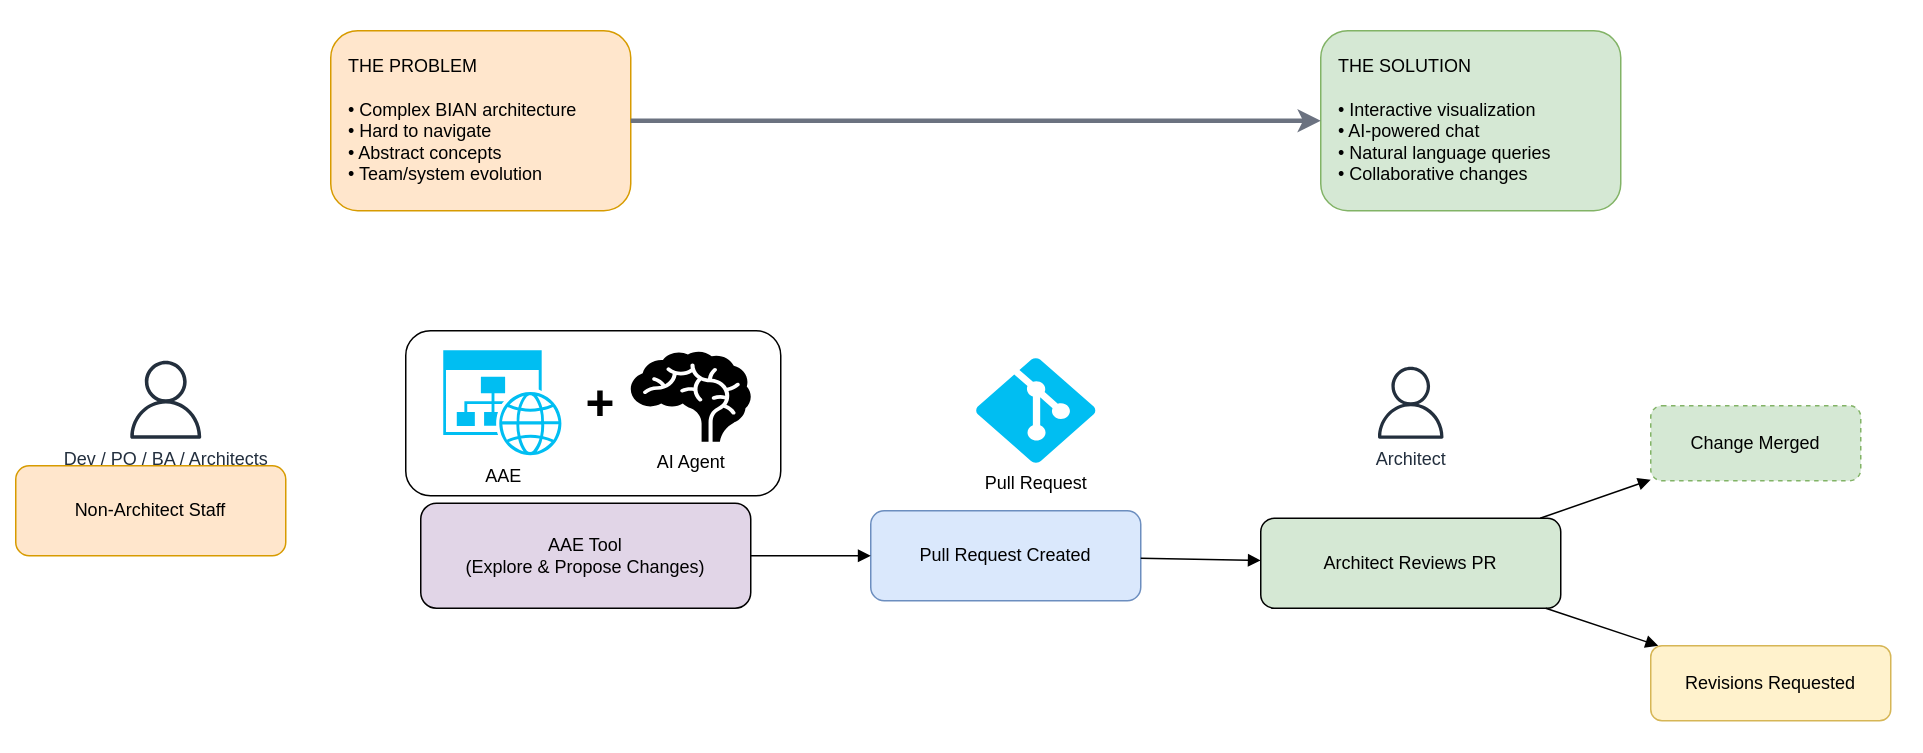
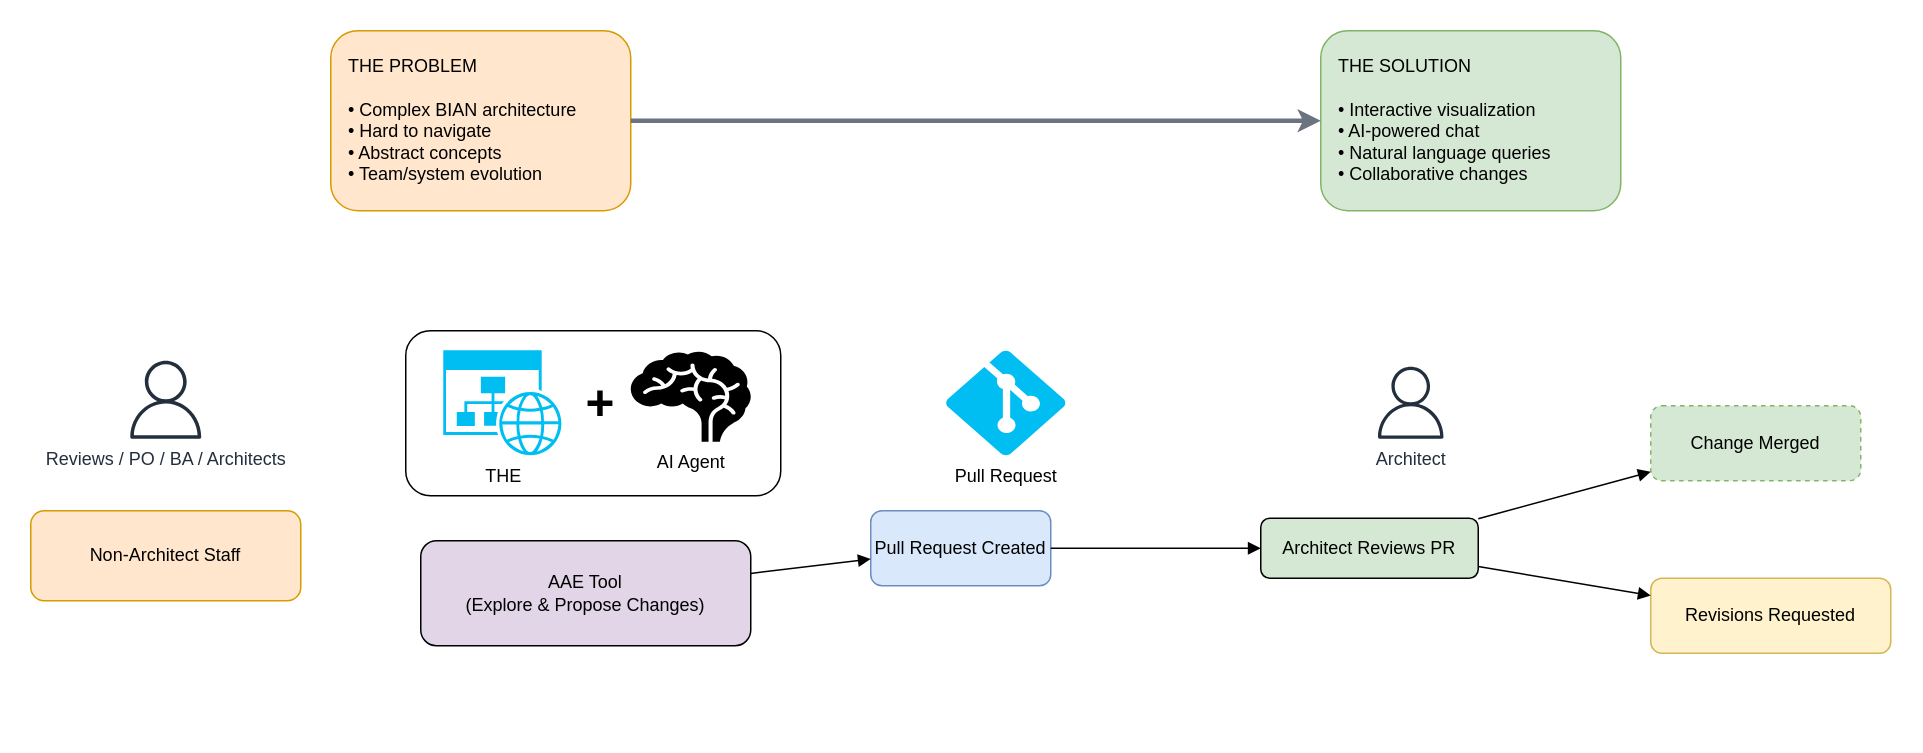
(1036, 410) -> (1006, 403)
(167, 460) -> (167, 460)
(504, 477) -> (504, 477)
(151, 511) -> (166, 556)
(586, 556) -> (586, 593)
(1006, 556) -> (961, 548)
(1411, 563) -> (1370, 548)
(1771, 683) -> (1771, 616)
